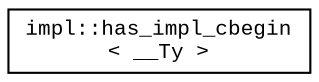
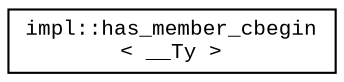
(159, 41) -> (172, 41)
